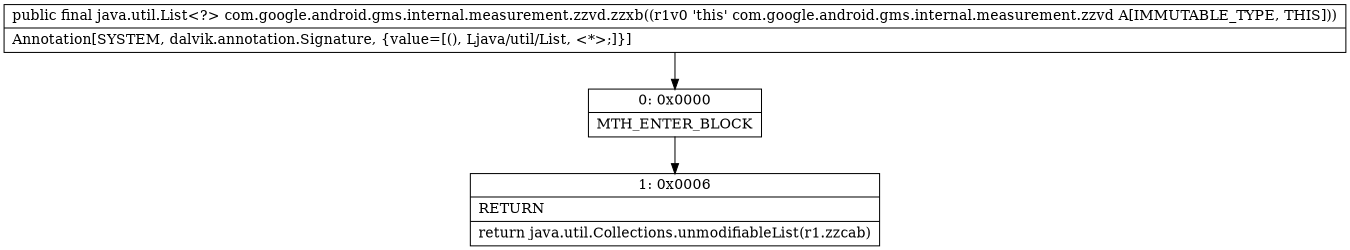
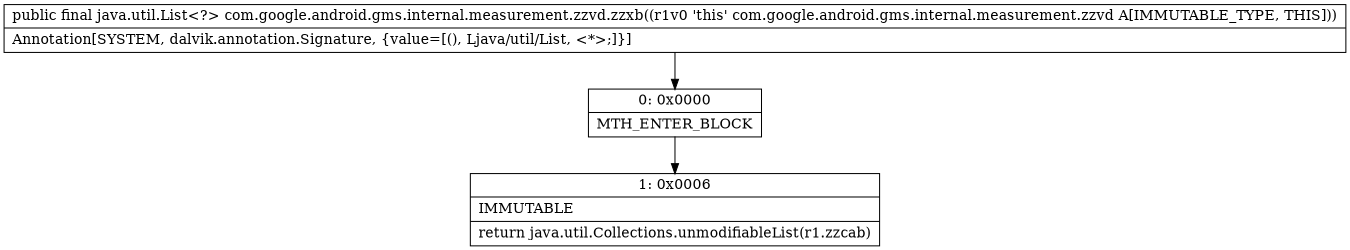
(512, 209) -> (526, 209)
